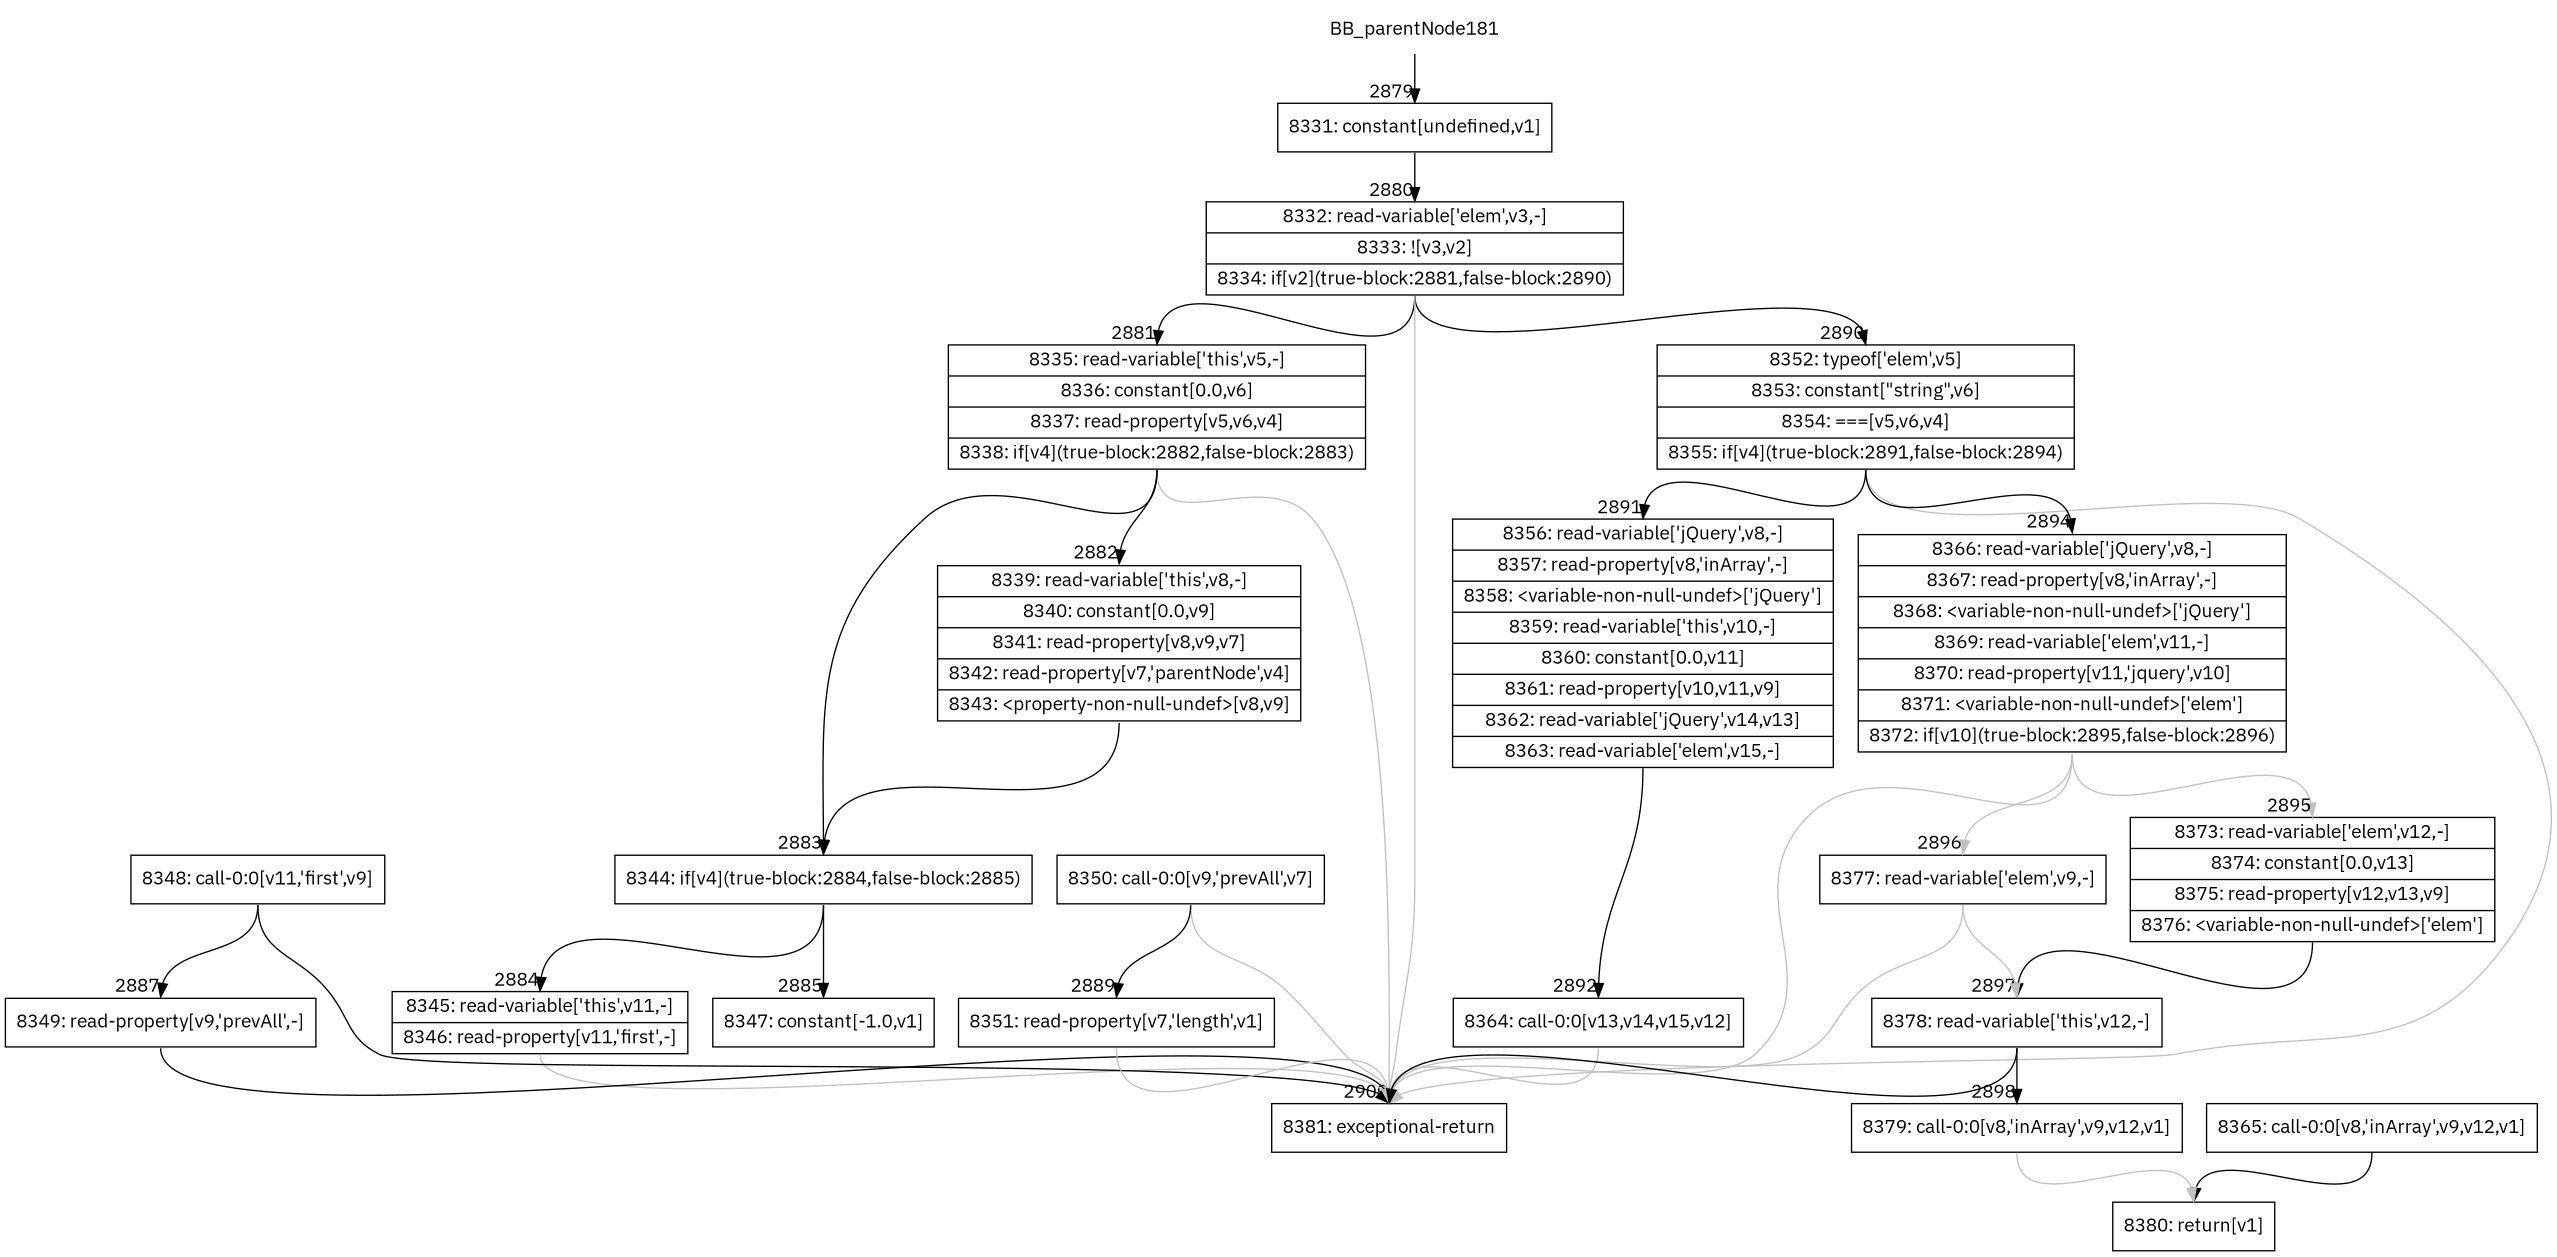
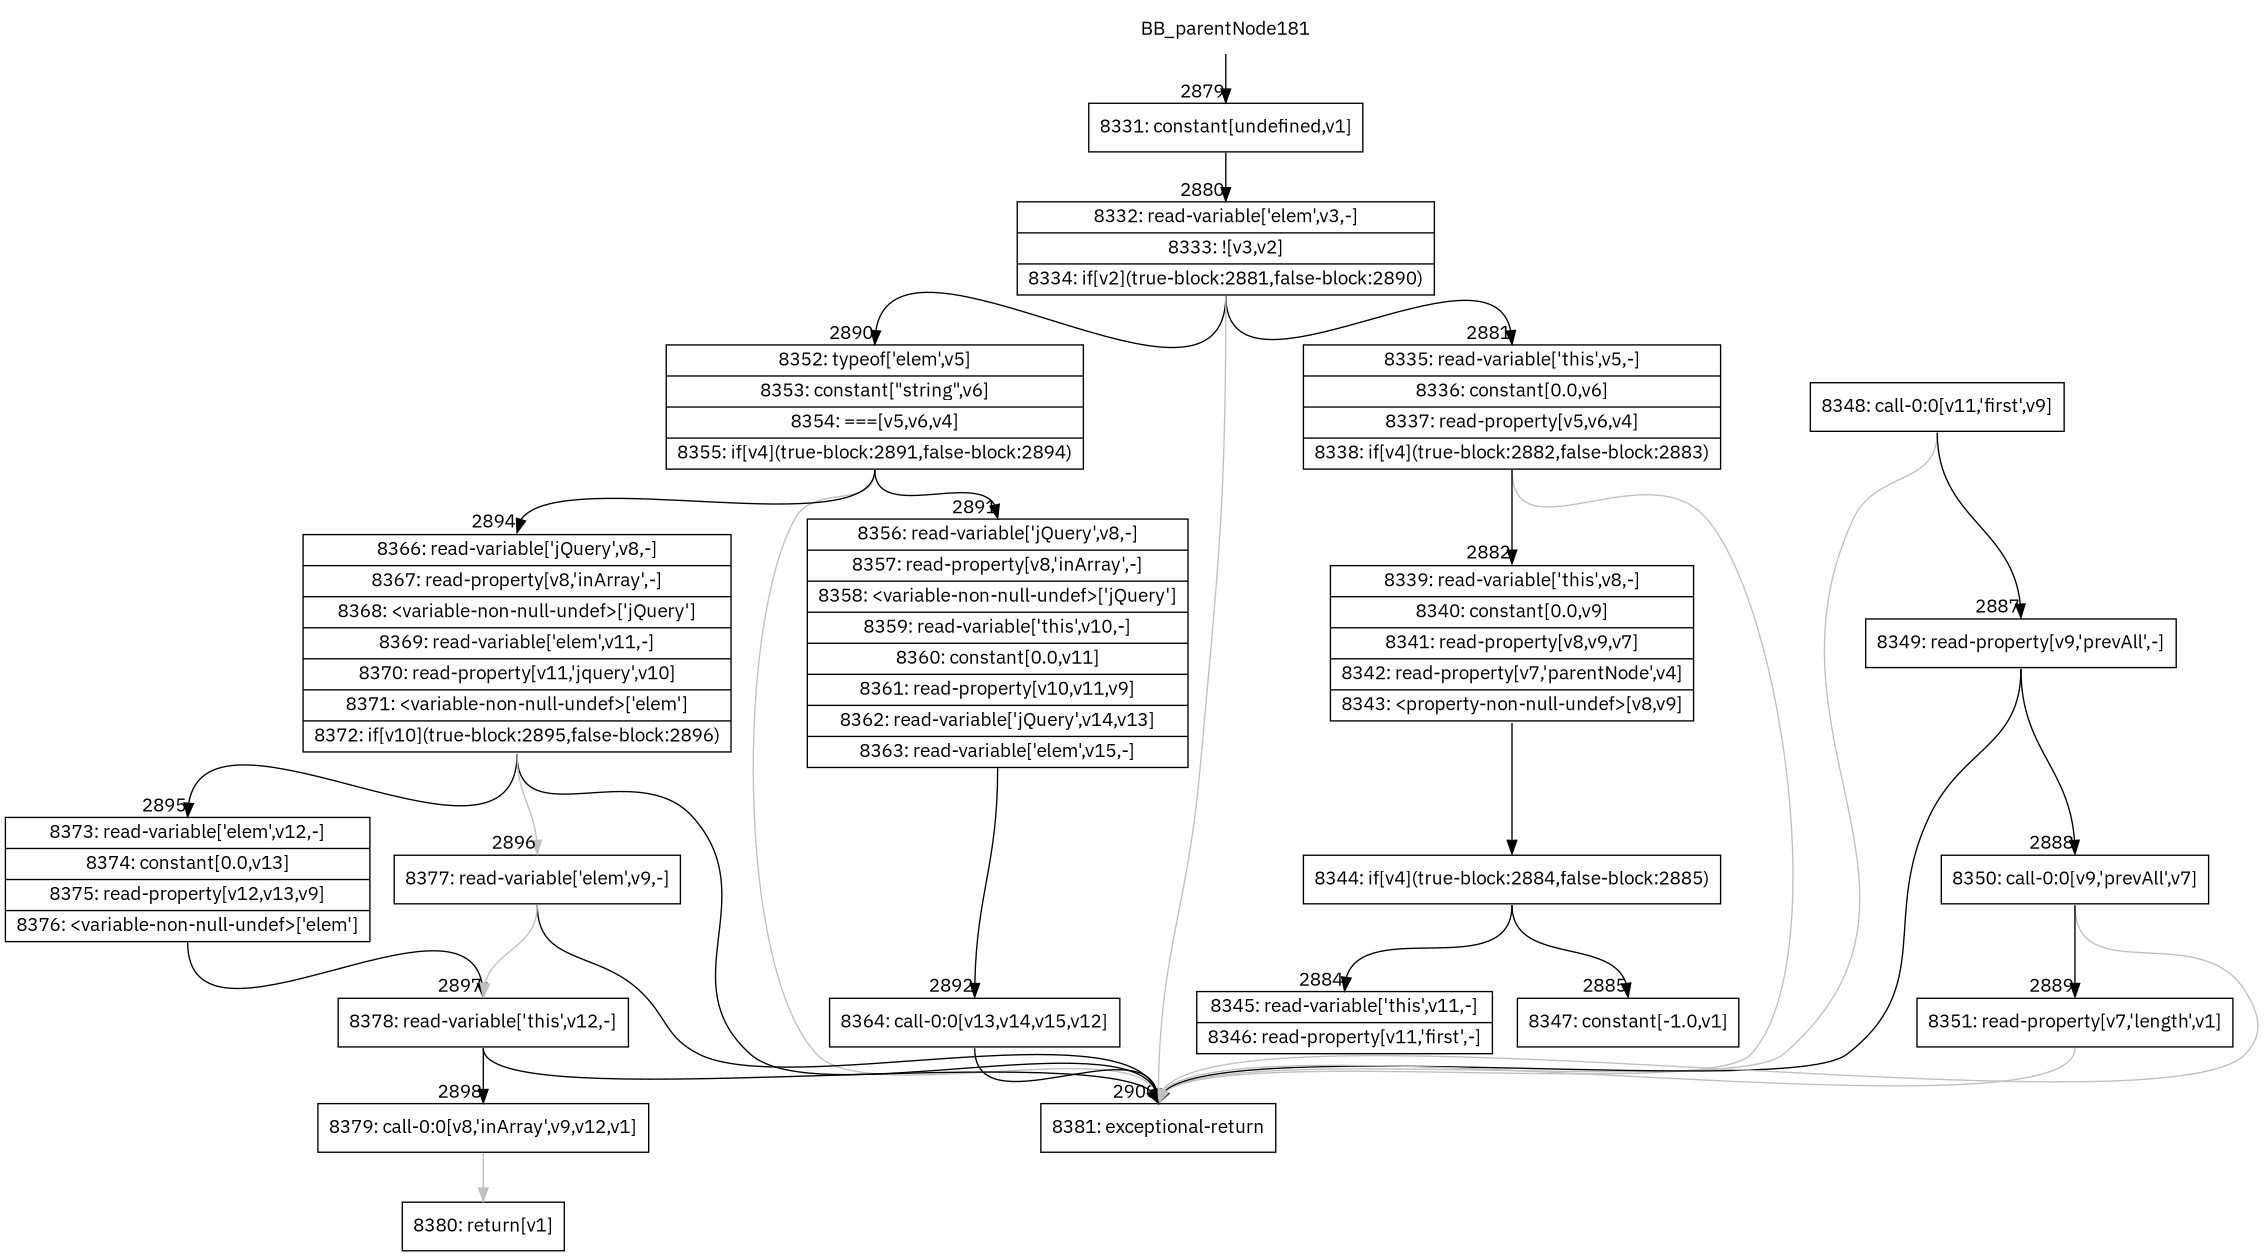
(895, 549) -> none
none -> (2045, 755)
(2186, 787) -> (359, 787)
(1787, 970) -> (736, 1037)
(1804, 1053) -> (869, 1064)
(780, 1066) -> (1806, 1028)
(959, 1079) -> none
(1548, 1083) -> (1024, 1081)
(2372, 1128) -> none
